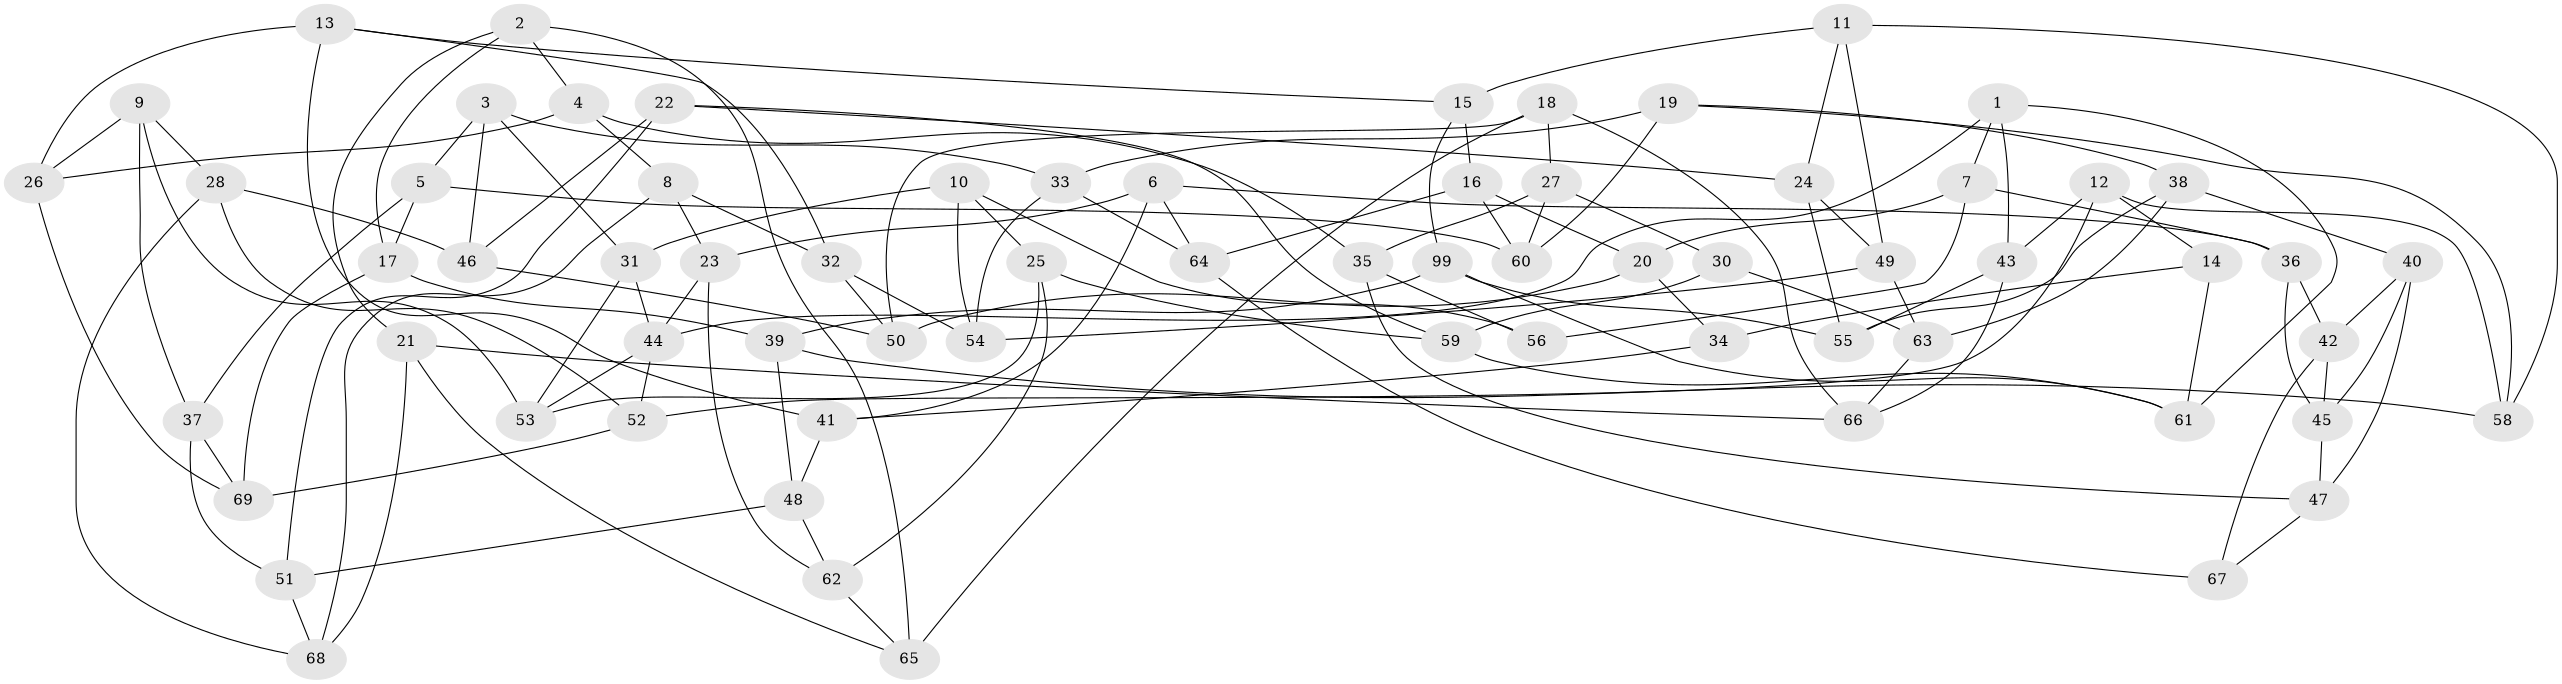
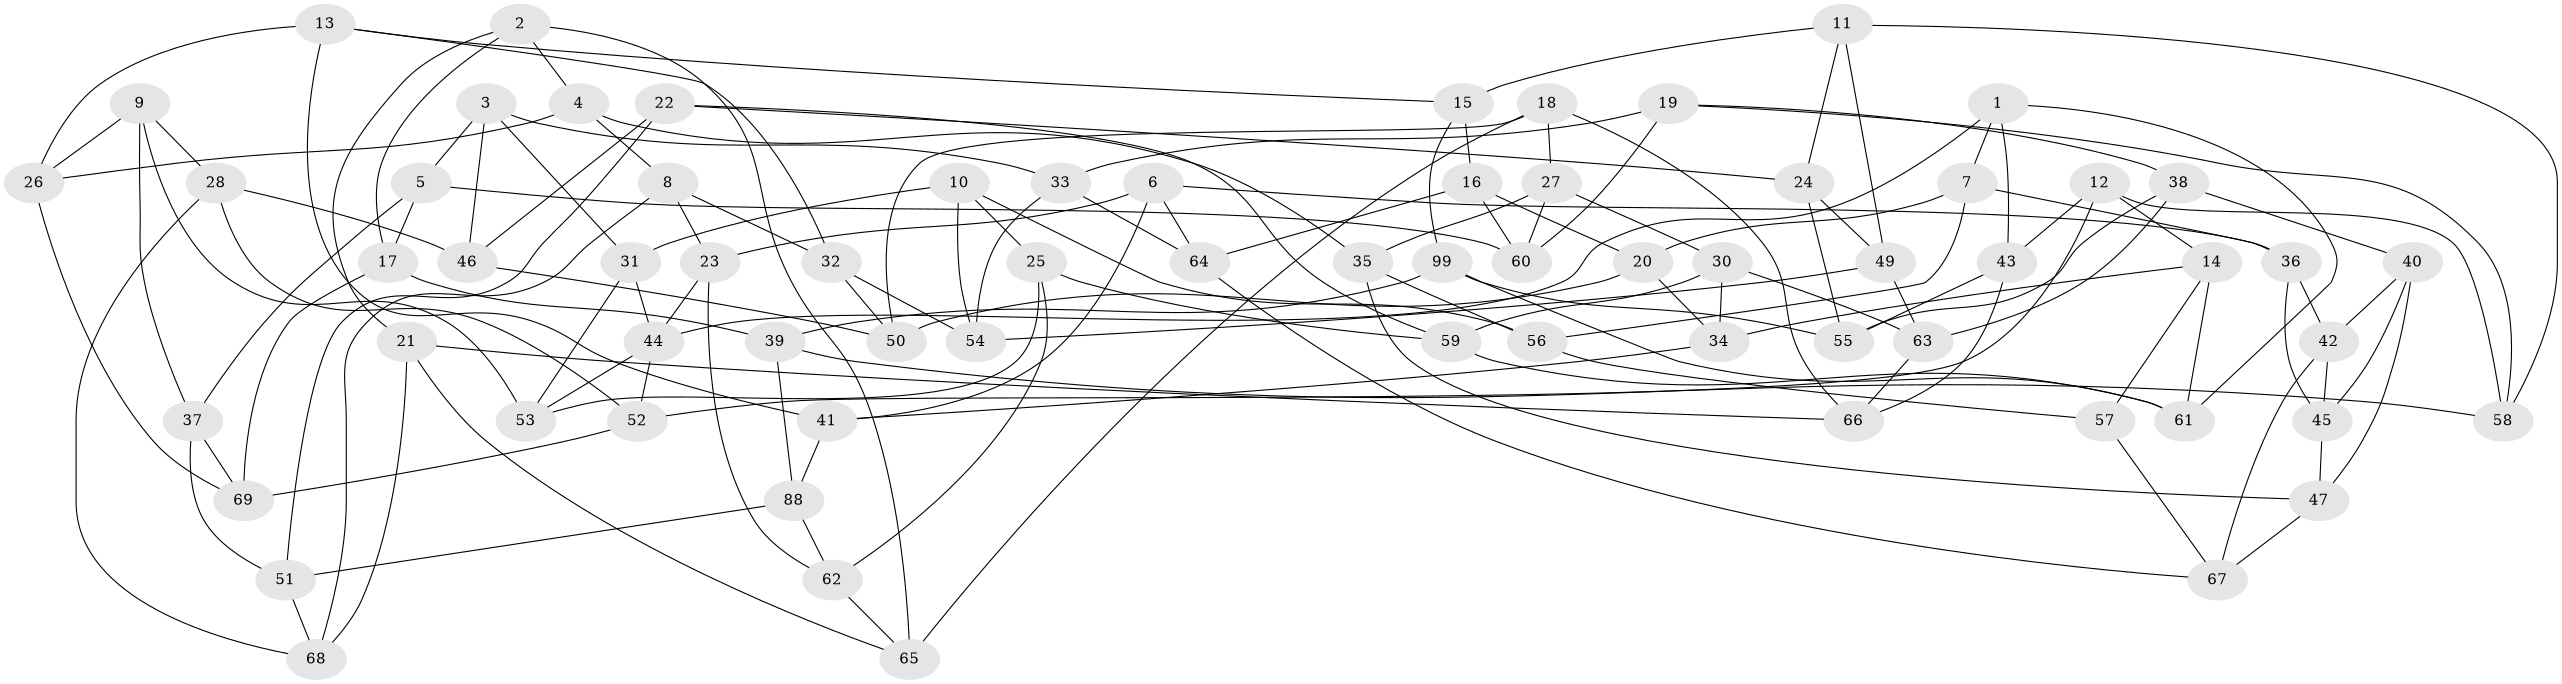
none -> (1721, 302)
none -> (2105, 421)
(794, 501) -> (794, 501)
